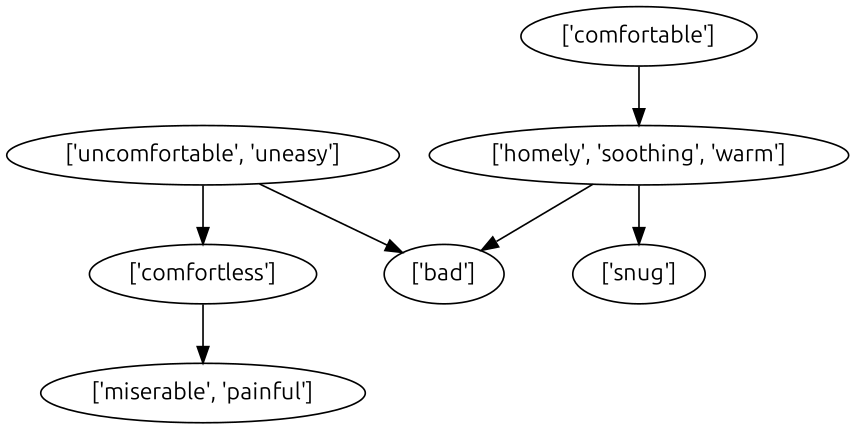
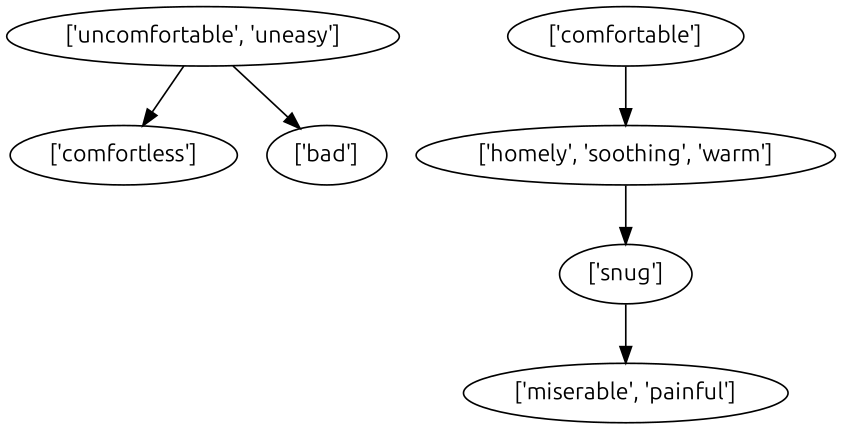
(545, 213) -> none
(203, 325) -> (626, 325)
